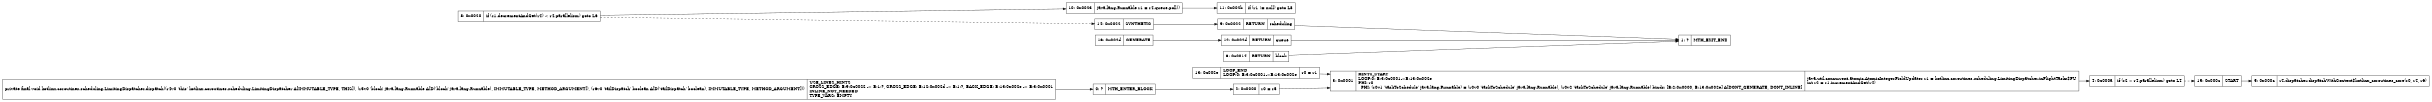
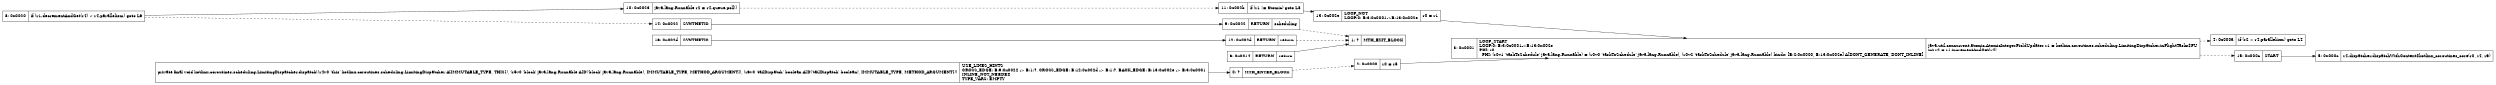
(1138, 8) -> (696, 8)
(1198, 8) -> (978, 8)
(1270, 8) -> (1275, 8)
none -> (1307, 11)
(1485, 32) -> (1322, 33)
(1138, 40) -> (696, 40)
(1282, 40) -> (1287, 40)
(1483, 40) -> (1321, 40)
(1711, 40) -> (1383, 40)
(1281, 56) -> (1286, 56)
(1235, 70) -> (1356, 14)
(1373, 74) -> (1493, 41)
(2083, 81) -> (2204, 41)
(2188, 81) -> (2216, 55)
(1193, 89) -> (1322, 68)
